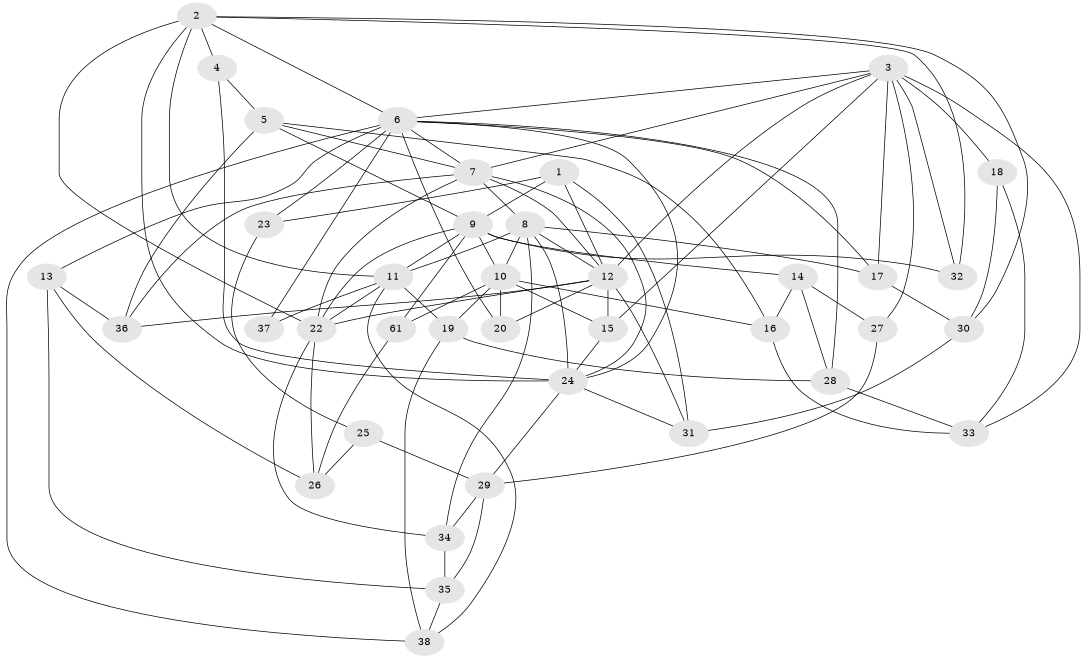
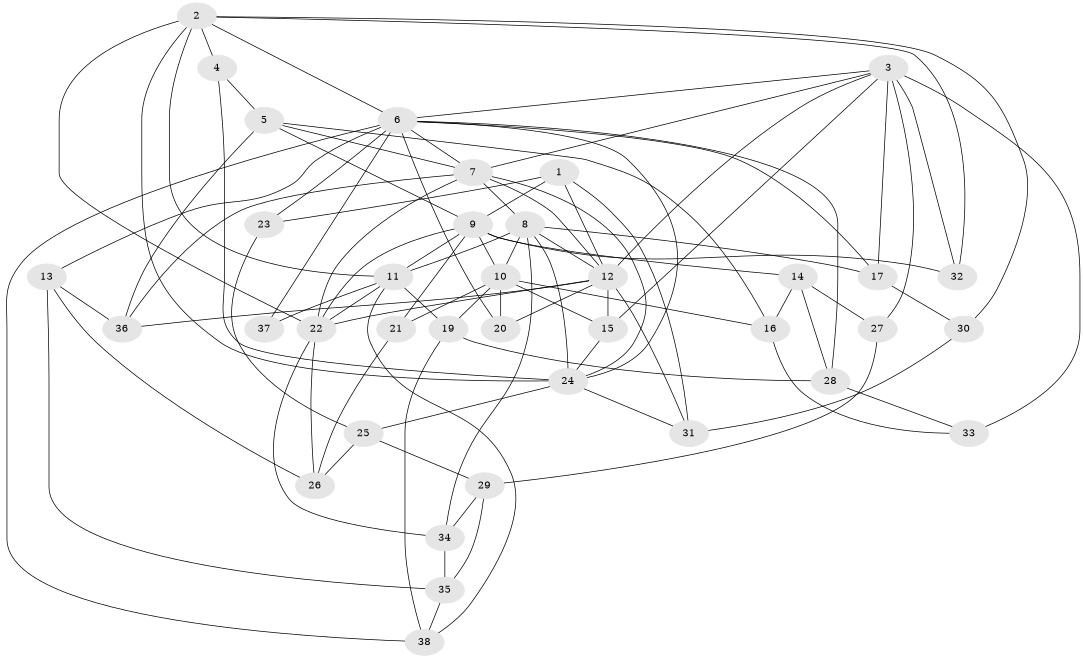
(997, 173) -> none
(396, 329) -> (396, 329)
(526, 434) -> (466, 407)
